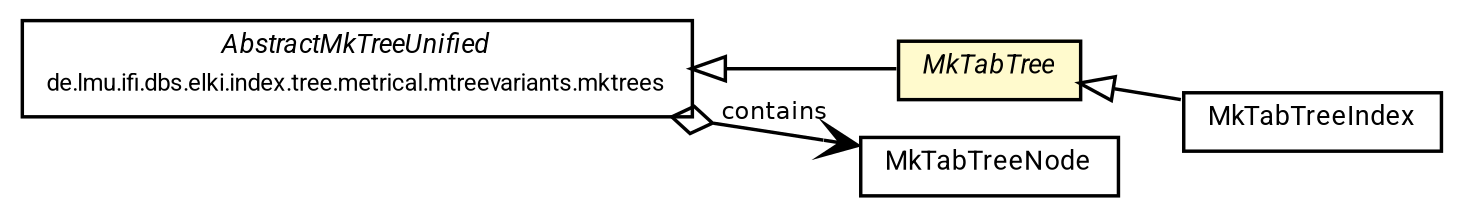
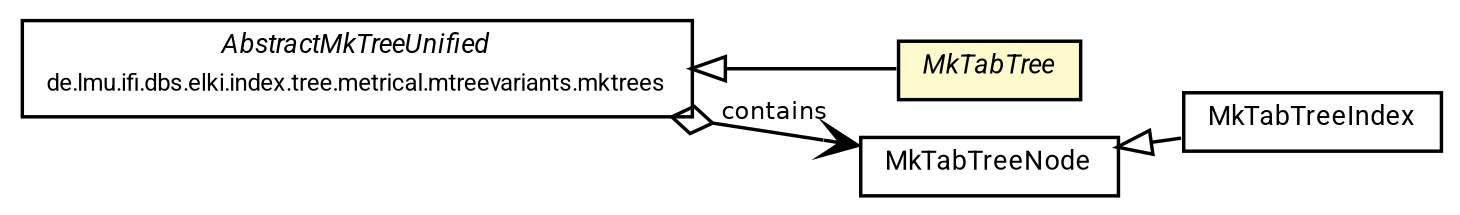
(1148, 94) -> (1167, 140)
